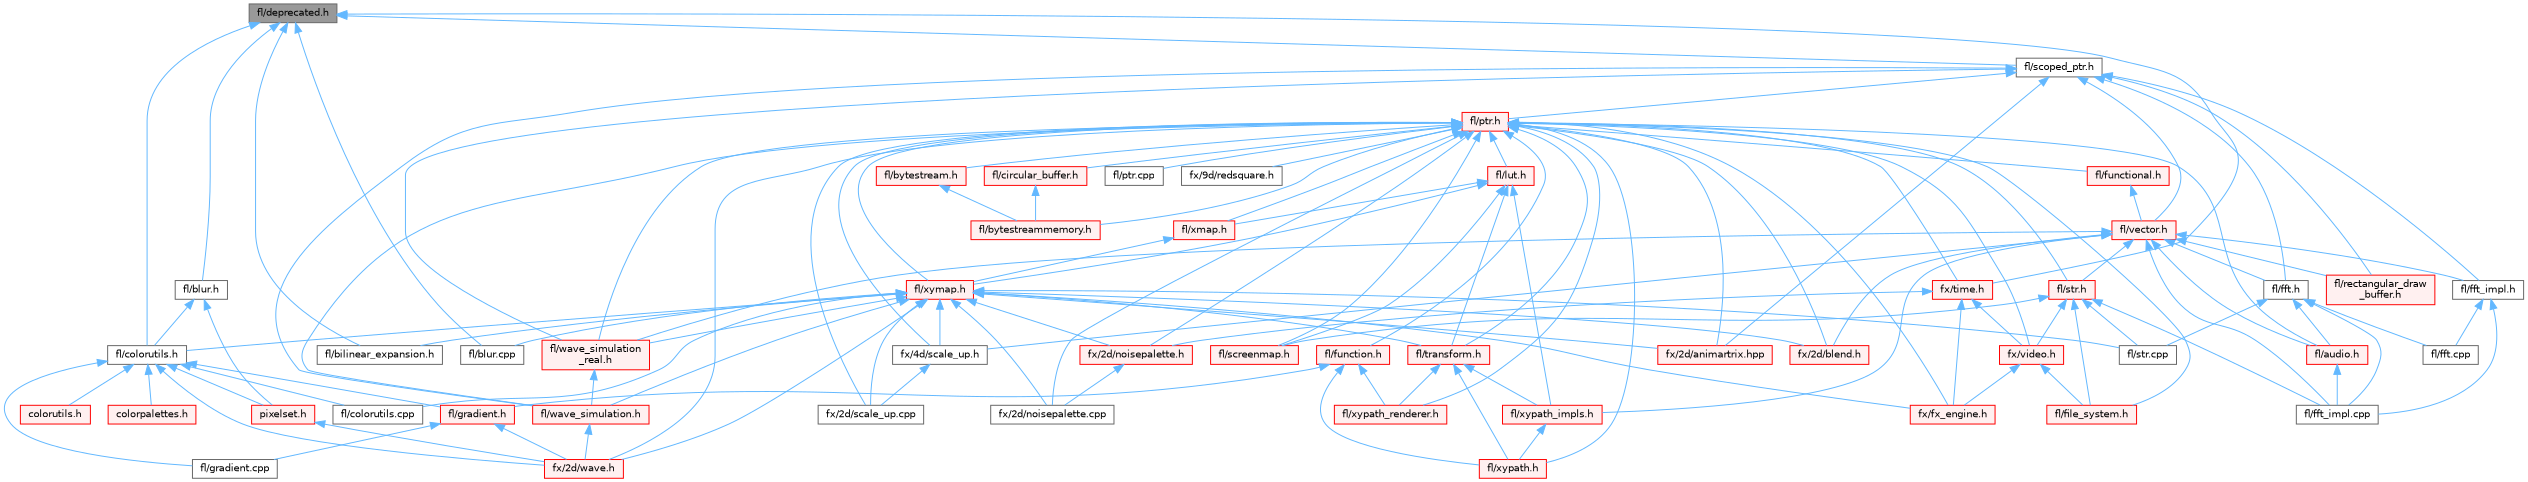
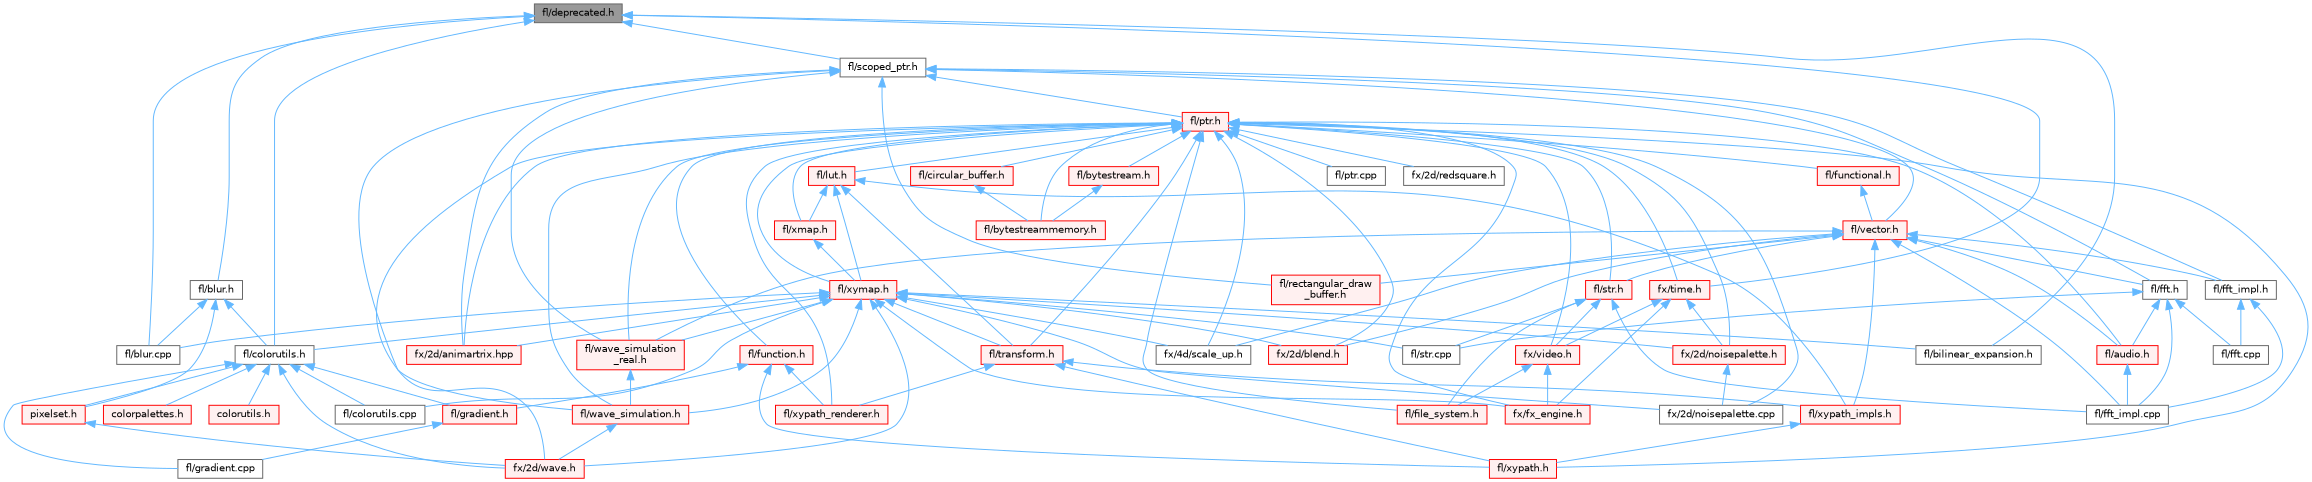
(1232, 176) -> (1454, 176)
none -> (179, 326)
(1255, 355) -> none
(871, 415) -> none
(535, 444) -> none
